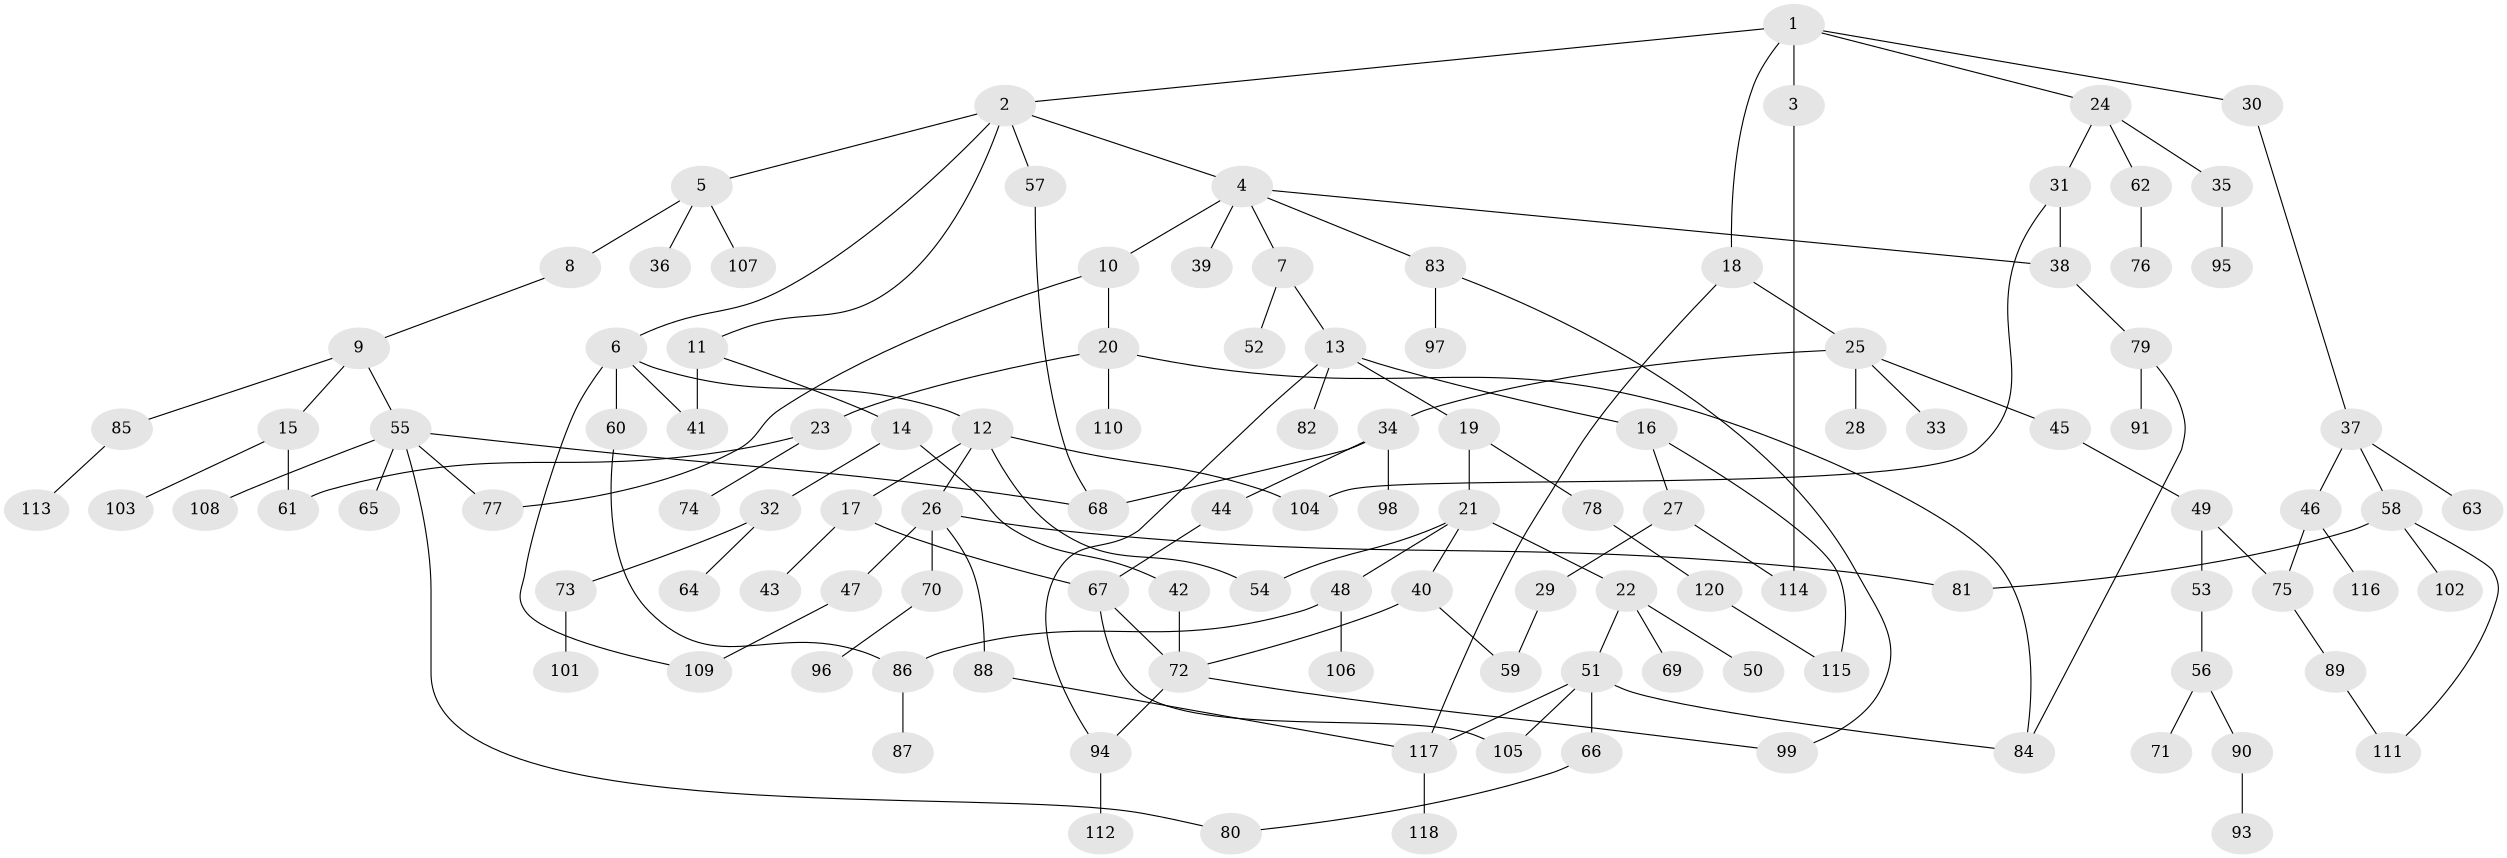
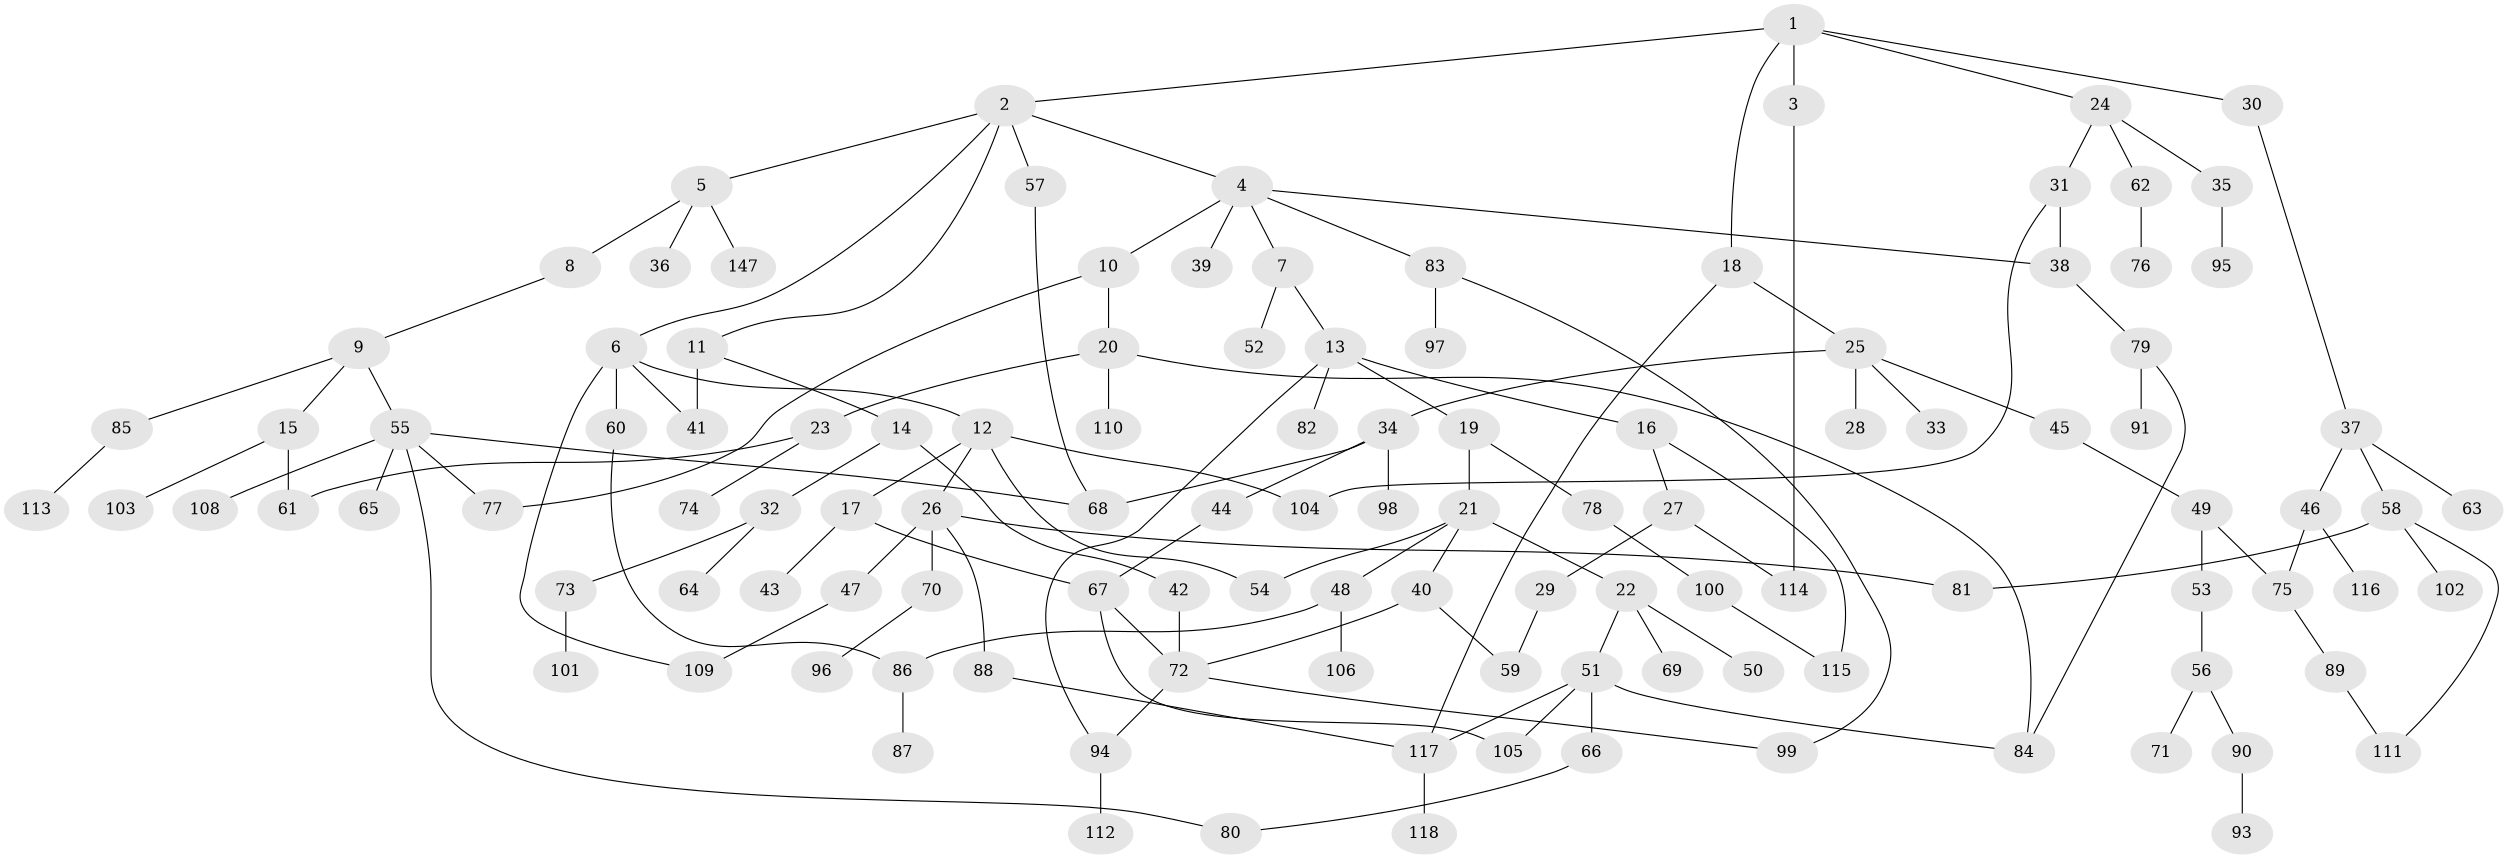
(743, 267) -> (743, 267)
(1710, 591) -> (1710, 591)
